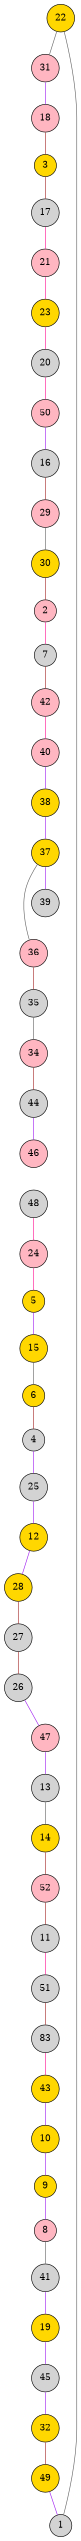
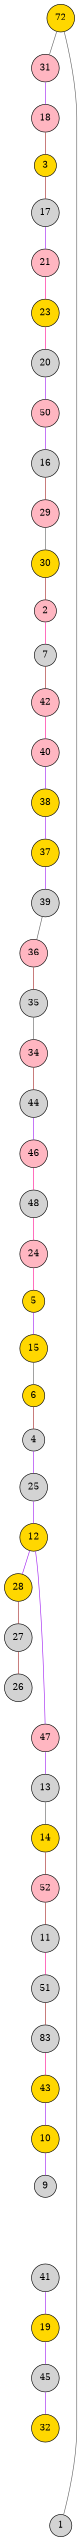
(61, 18) -> (61, 18)
(45, 238) -> (45, 238)
(45, 388) -> (45, 388)
(24, 901) -> (40, 928)
none -> (34, 1179)
(32, 1713) -> (42, 1637)
(45, 2186) -> (45, 2186)
(45, 2231) -> none
(45, 2478) -> none
